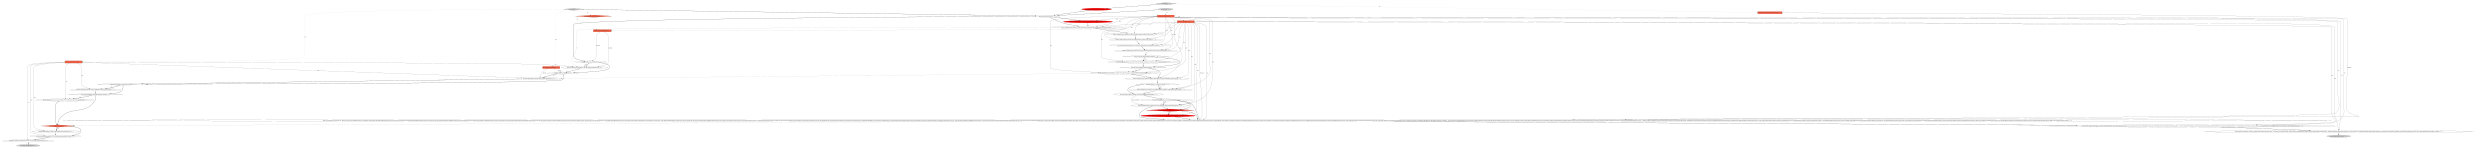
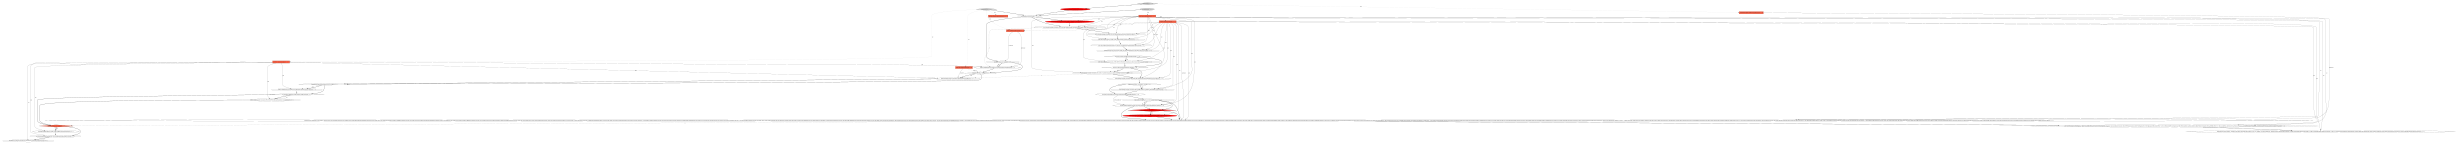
(594, 16) -> (998, 16)
(2339, 136) -> none
(28, 146) -> none
